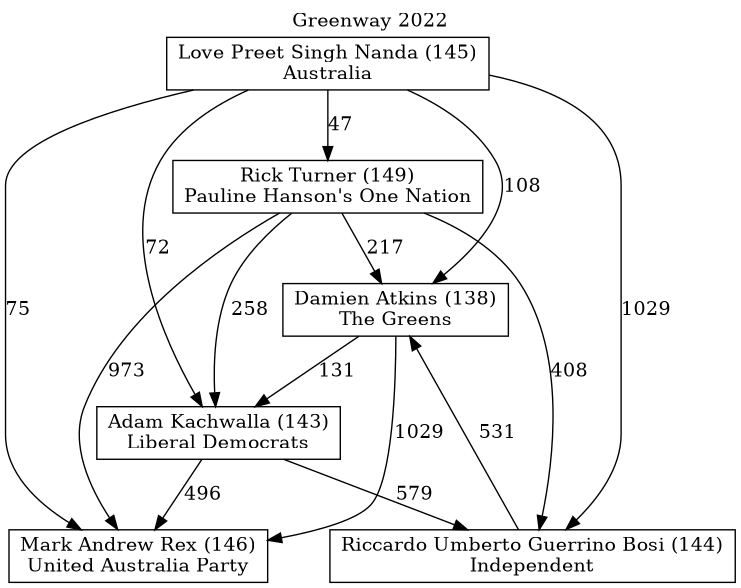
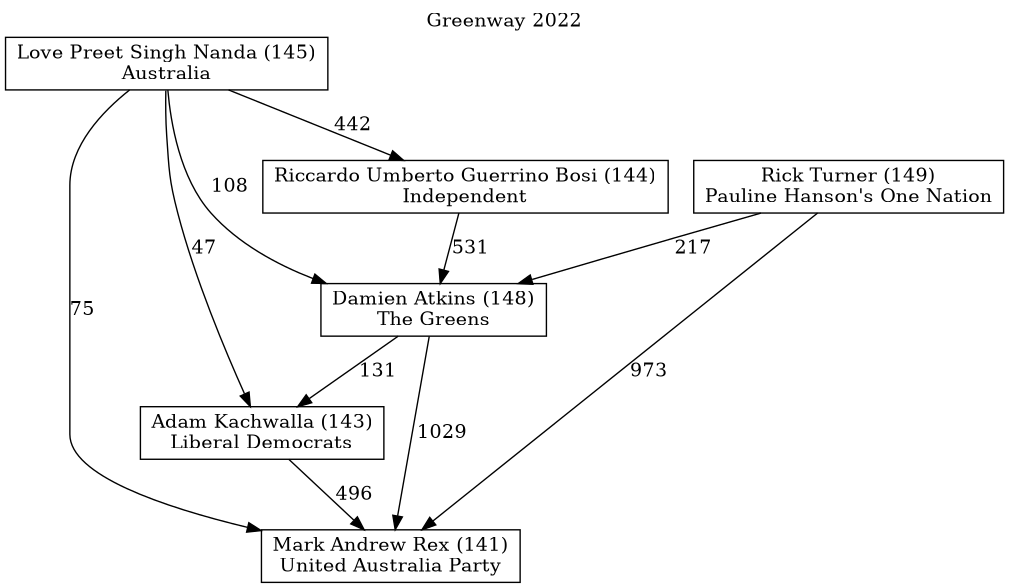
(328, 118) -> none
(158, 248) -> (205, 248)
(228, 292) -> none
(396, 310) -> (434, 310)
(647, 310) -> (353, 125)
(543, 338) -> none
(365, 490) -> none
(138, 556) -> (391, 556)
